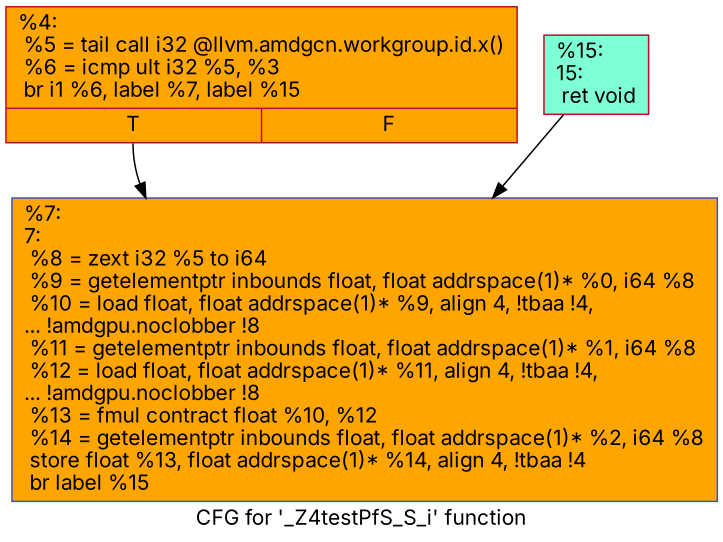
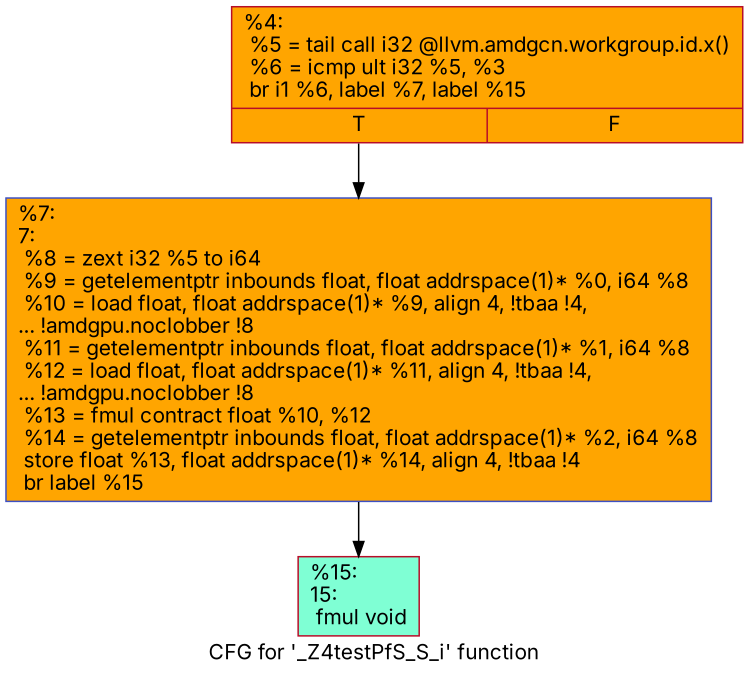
(596, 96) -> (359, 618)
(533, 150) -> (359, 522)
